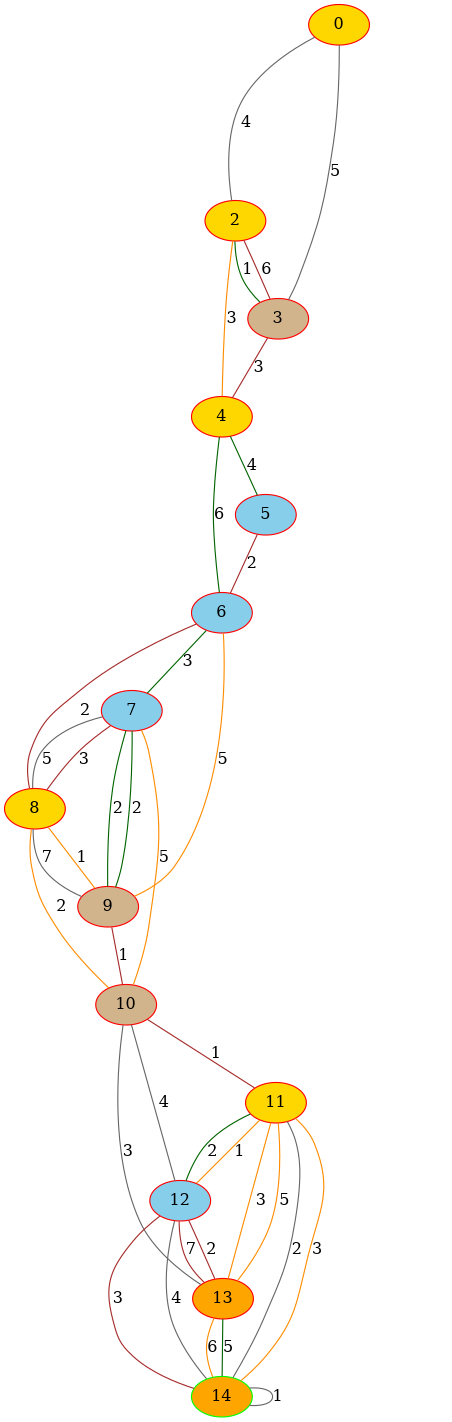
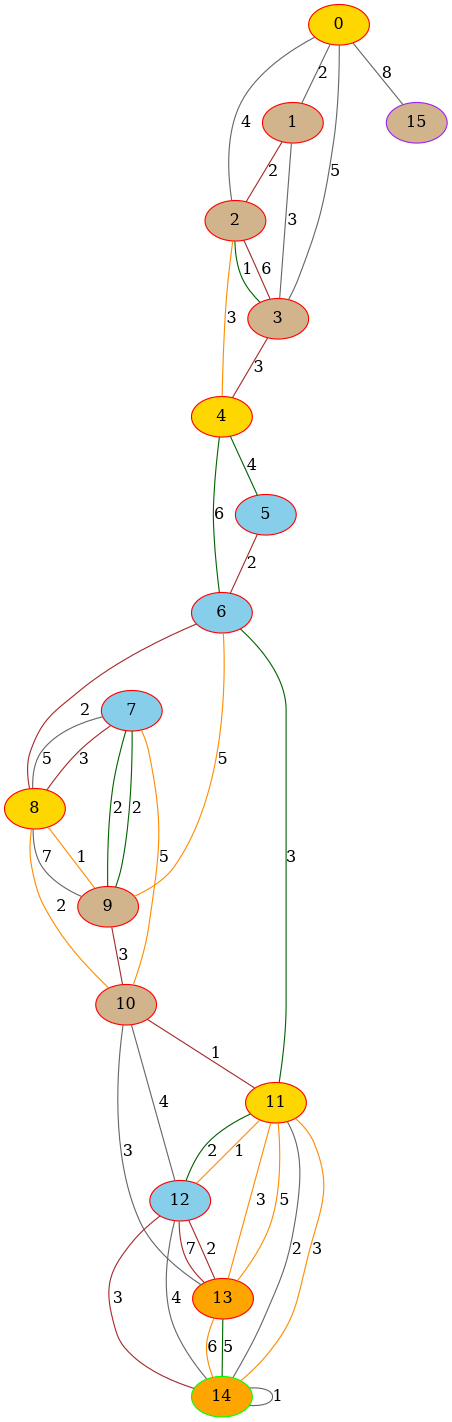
none -> (293, 123)
none -> (417, 123)
(235, 221) -> (235, 221)
(177, 662) -> (286, 849)
(124, 956) -> (124, 956)
